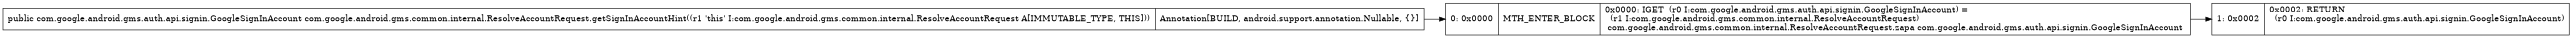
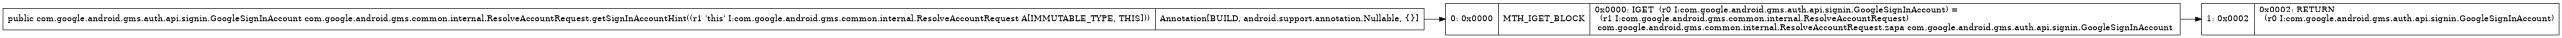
(1549, 19) -> (1544, 19)
